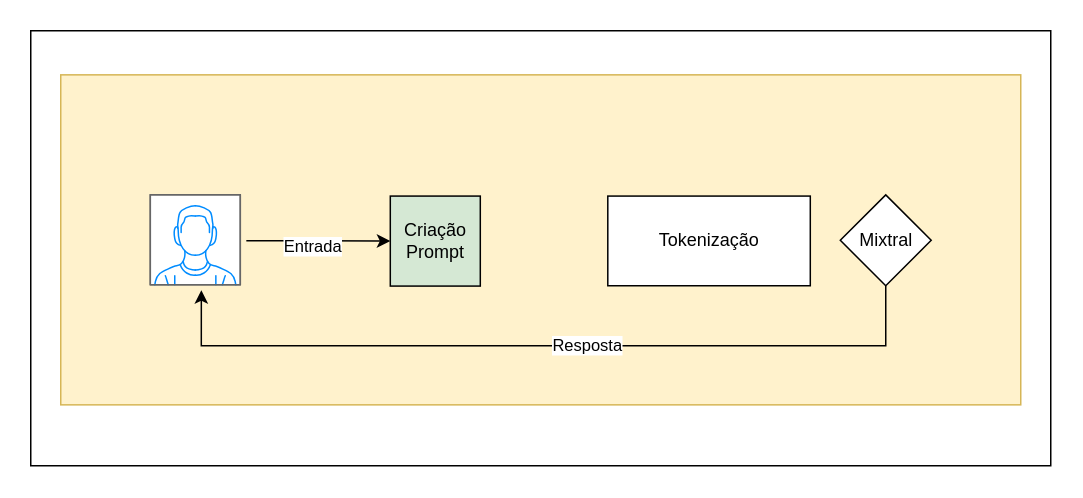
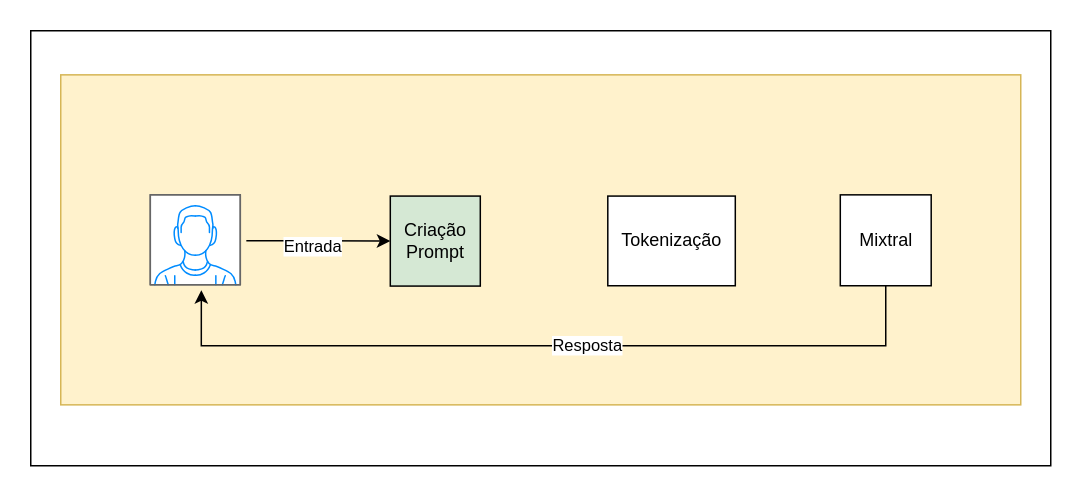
(886, 240) -> (886, 240)
(709, 241) -> (672, 241)
